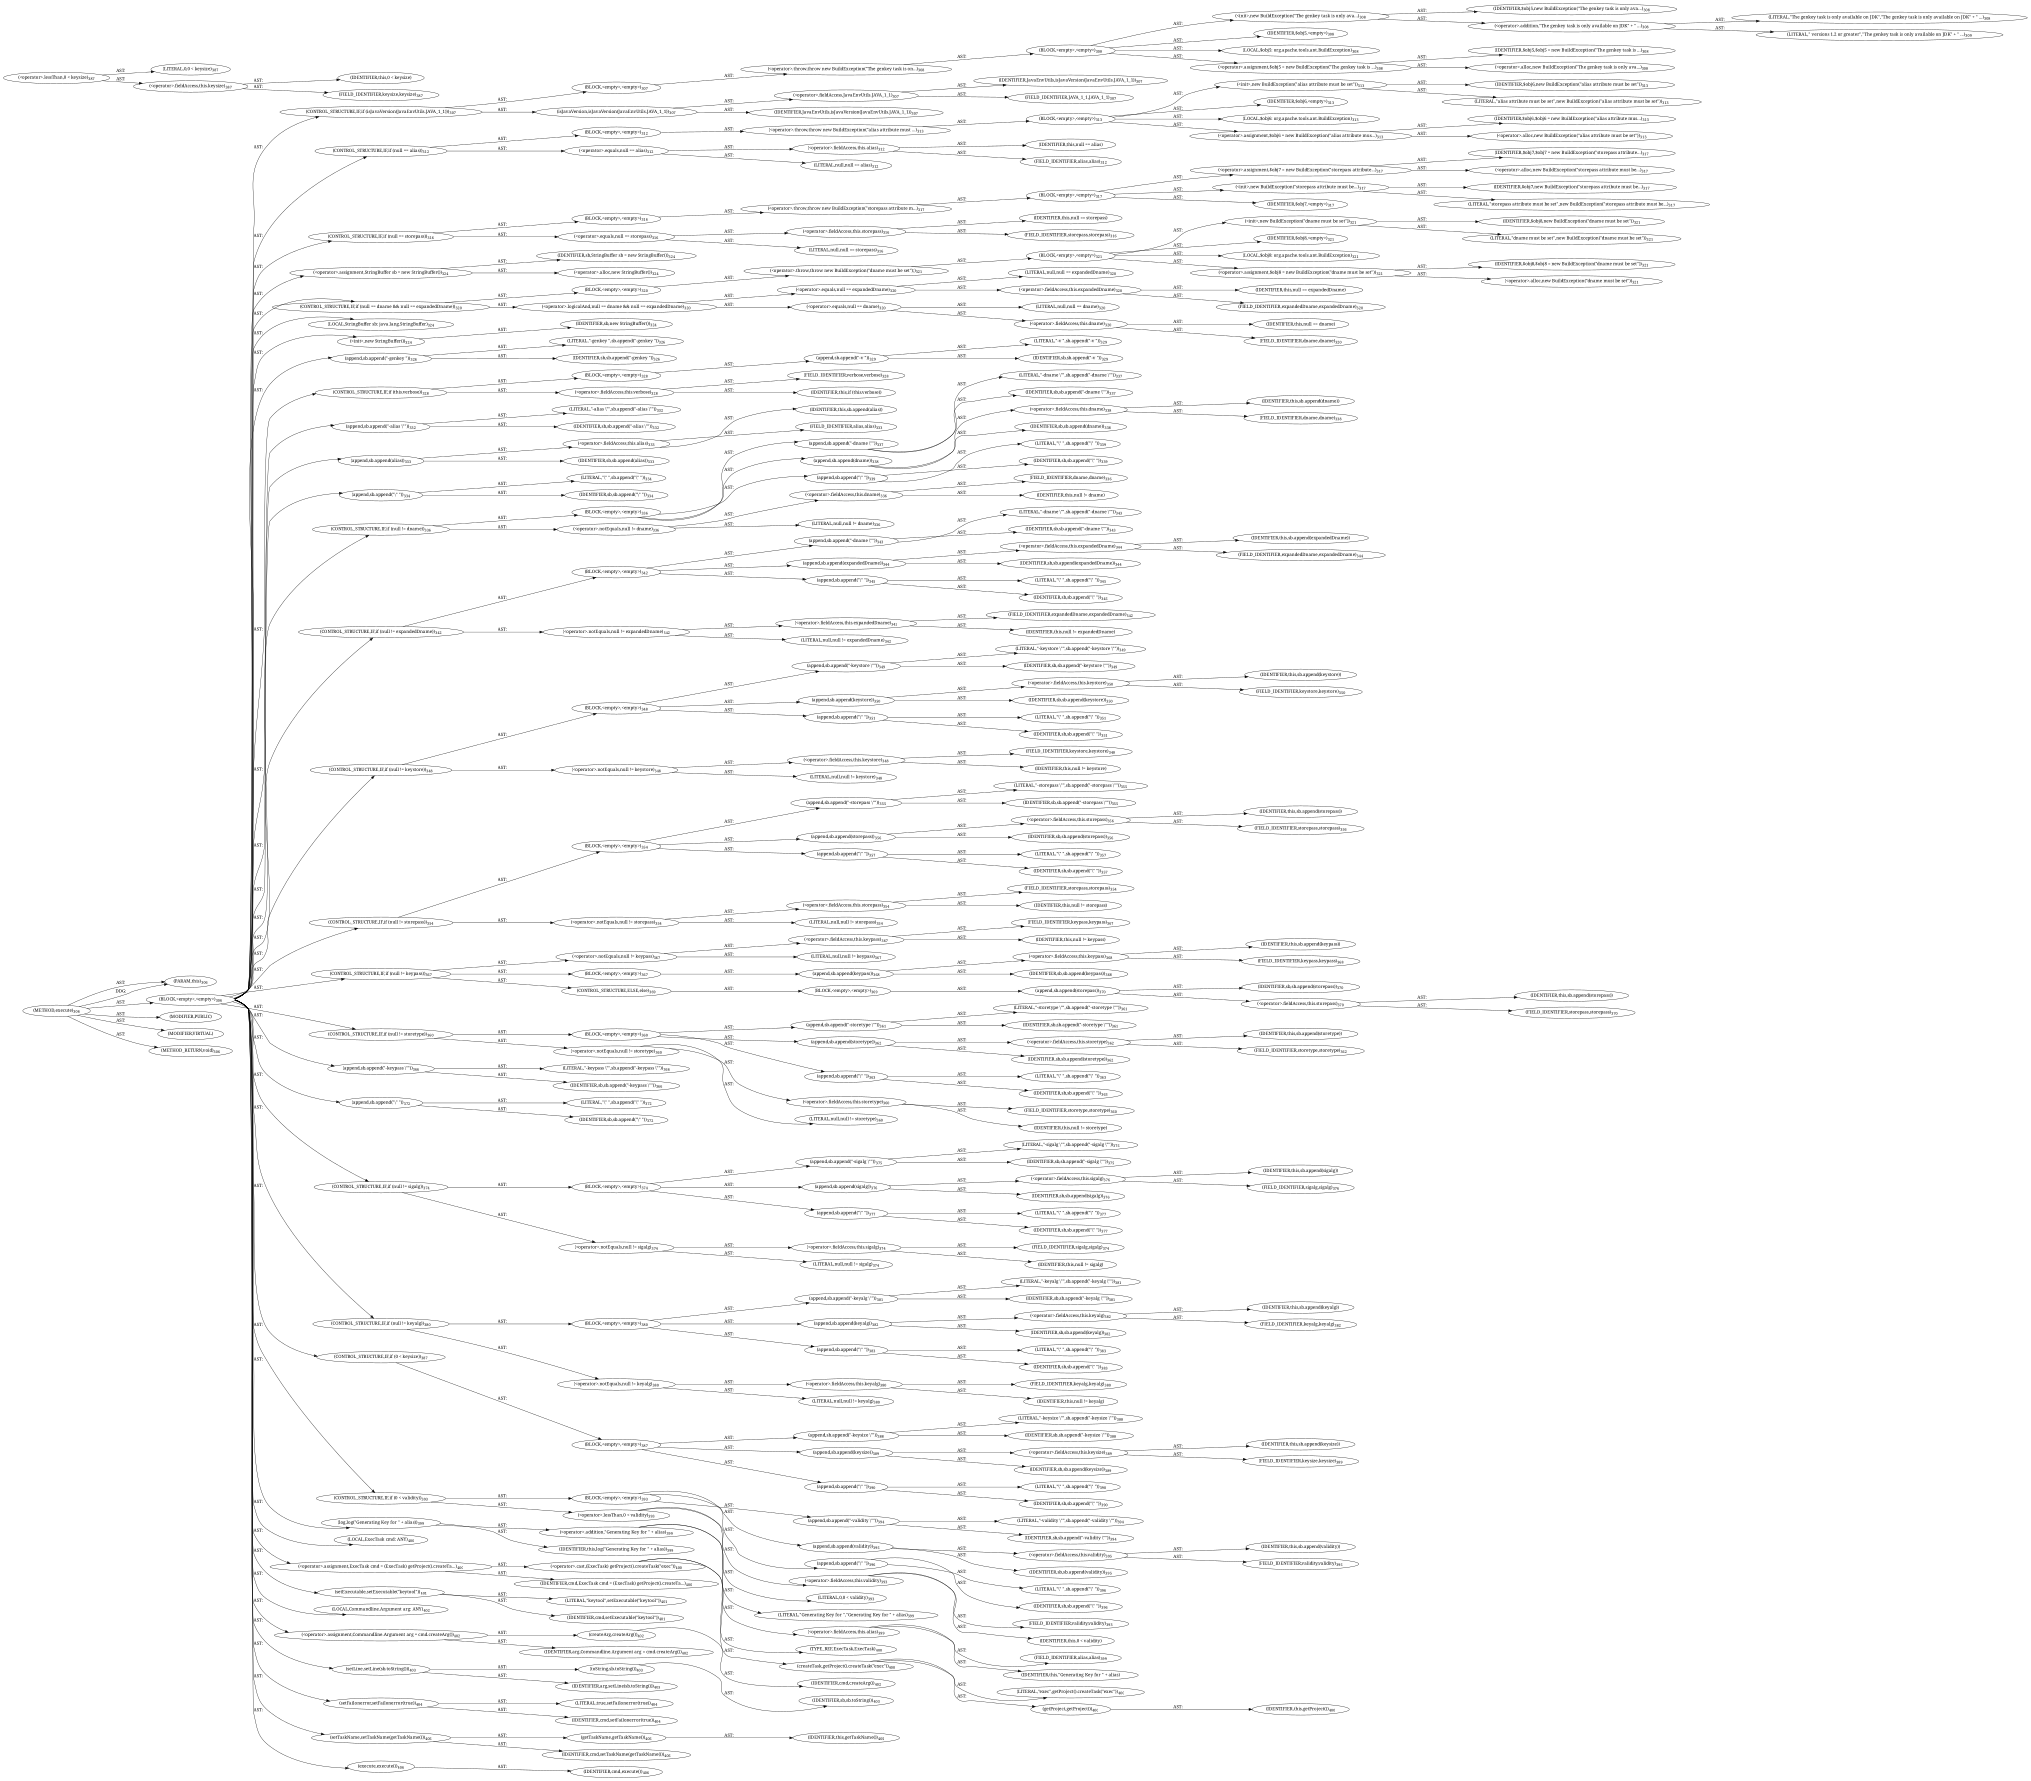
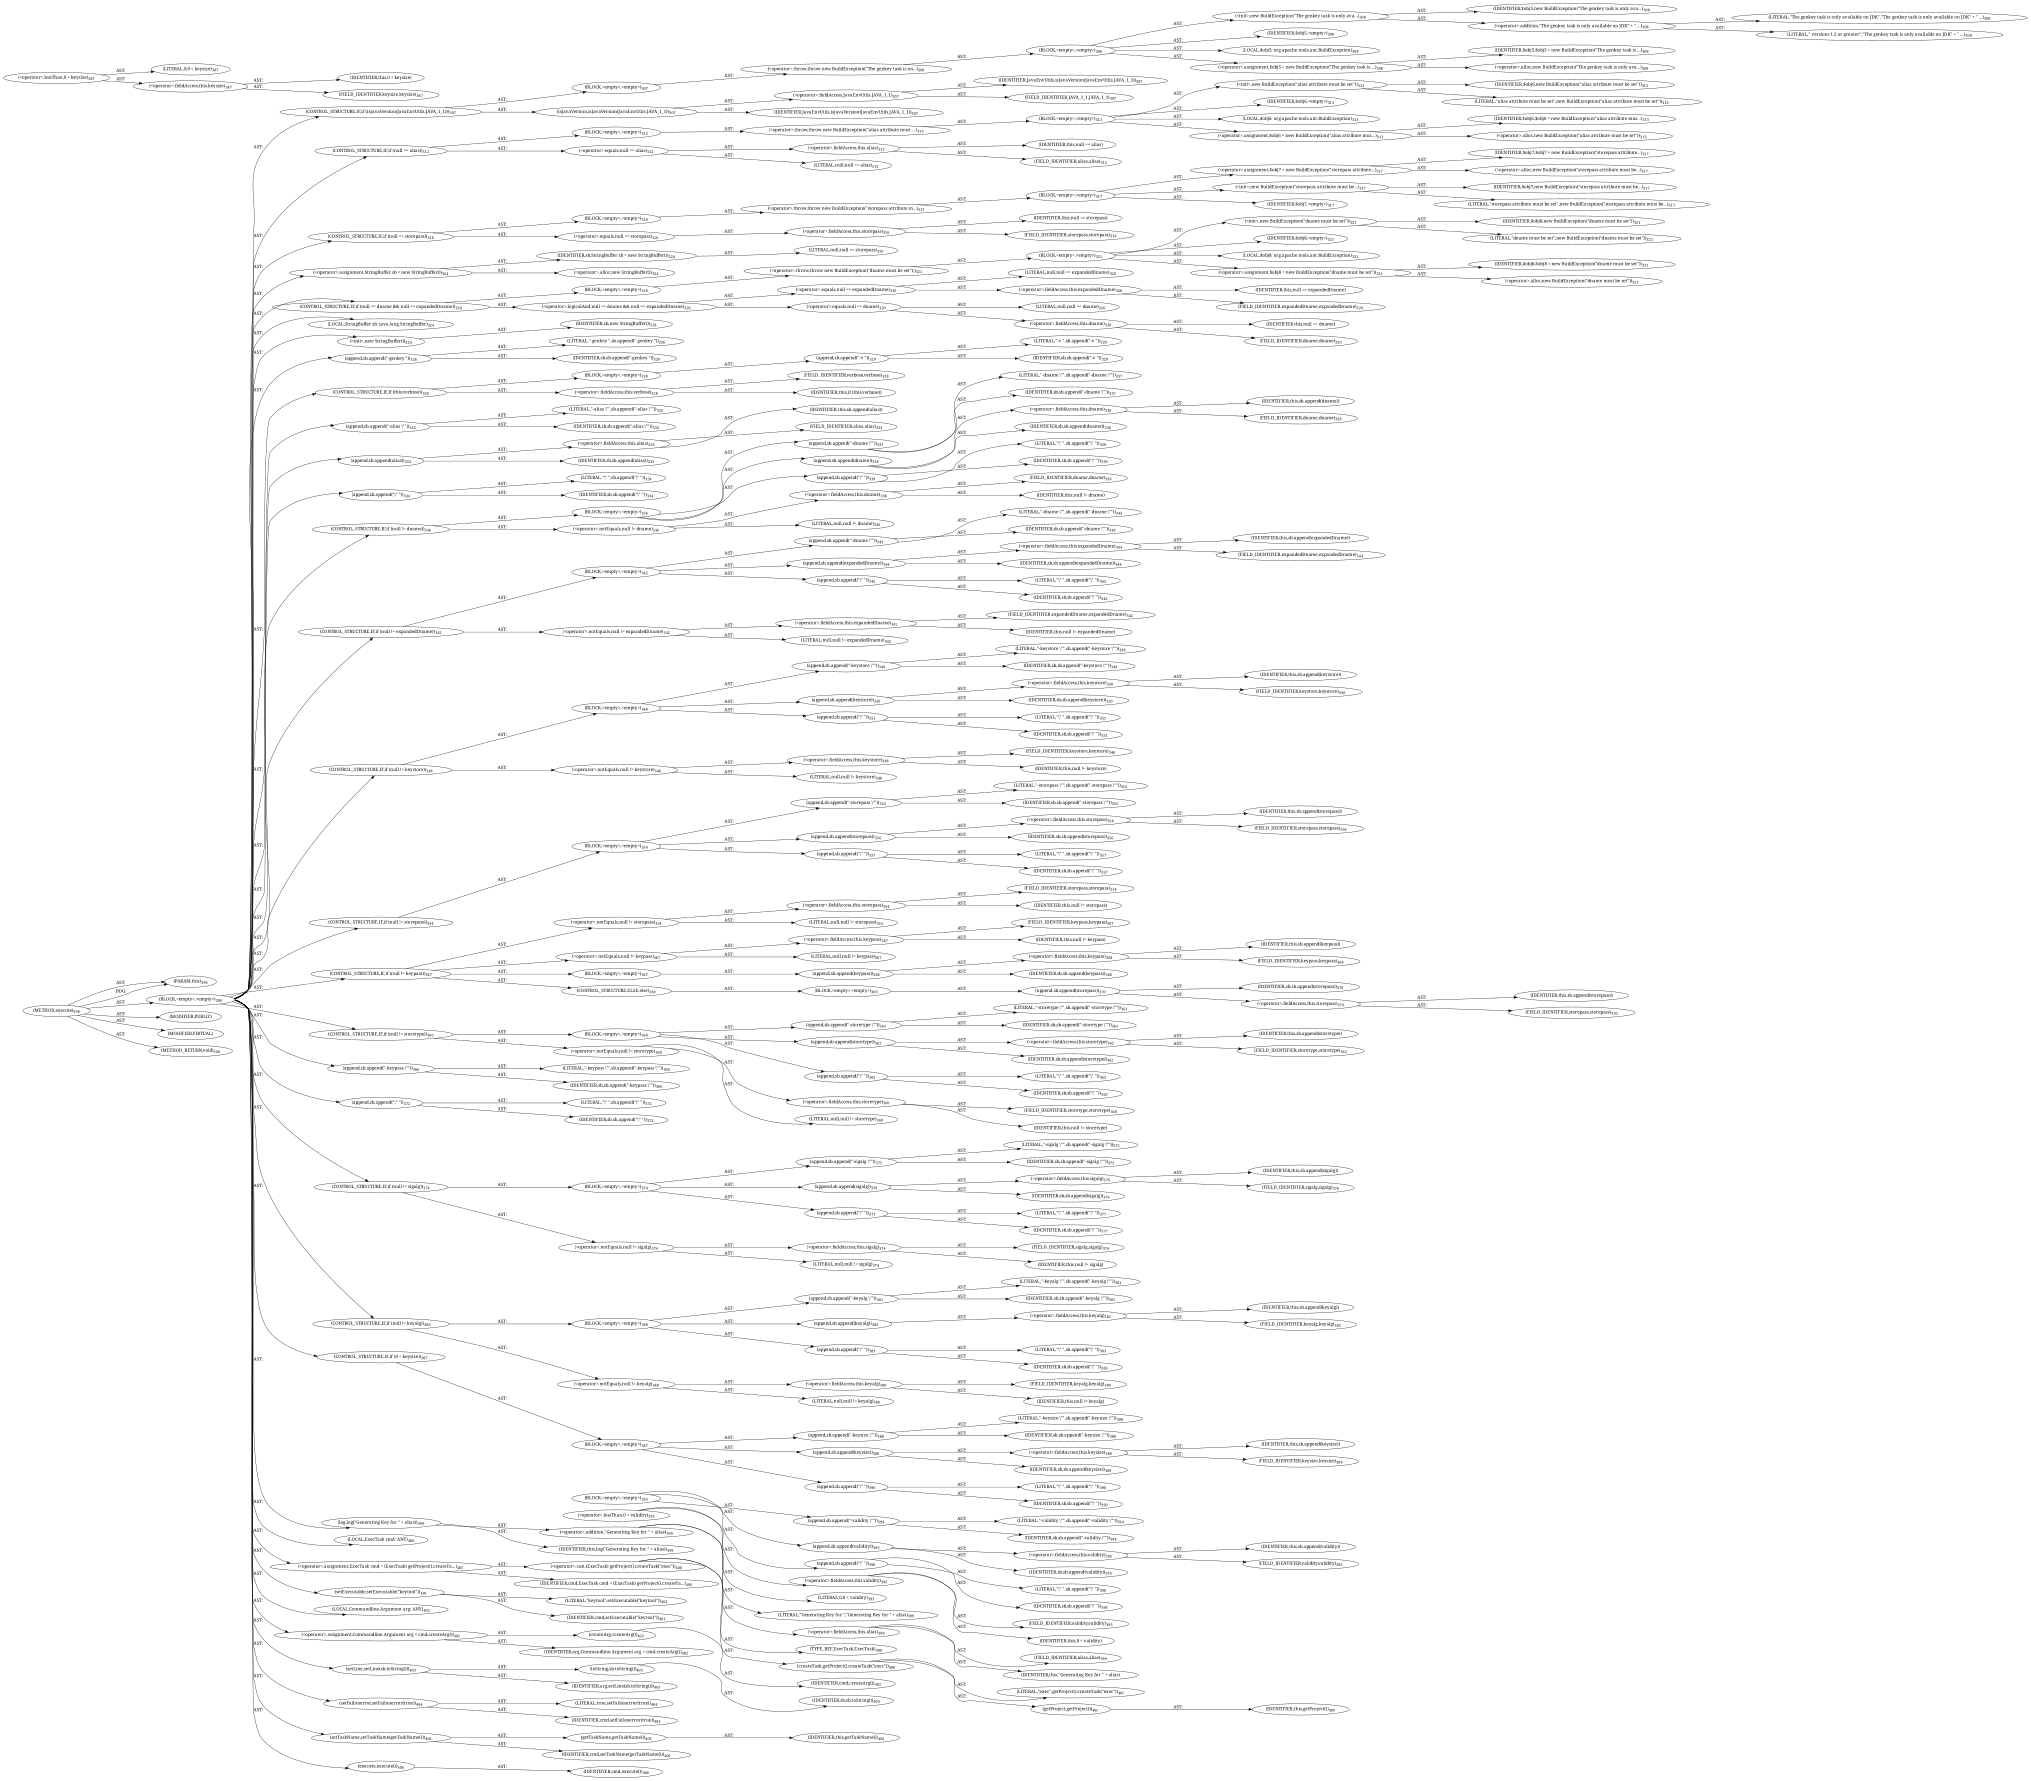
(732, 244) -> (746, 255)
(502, 923) -> (497, 949)
(1071, 1333) -> none
(381, 1498) -> none
